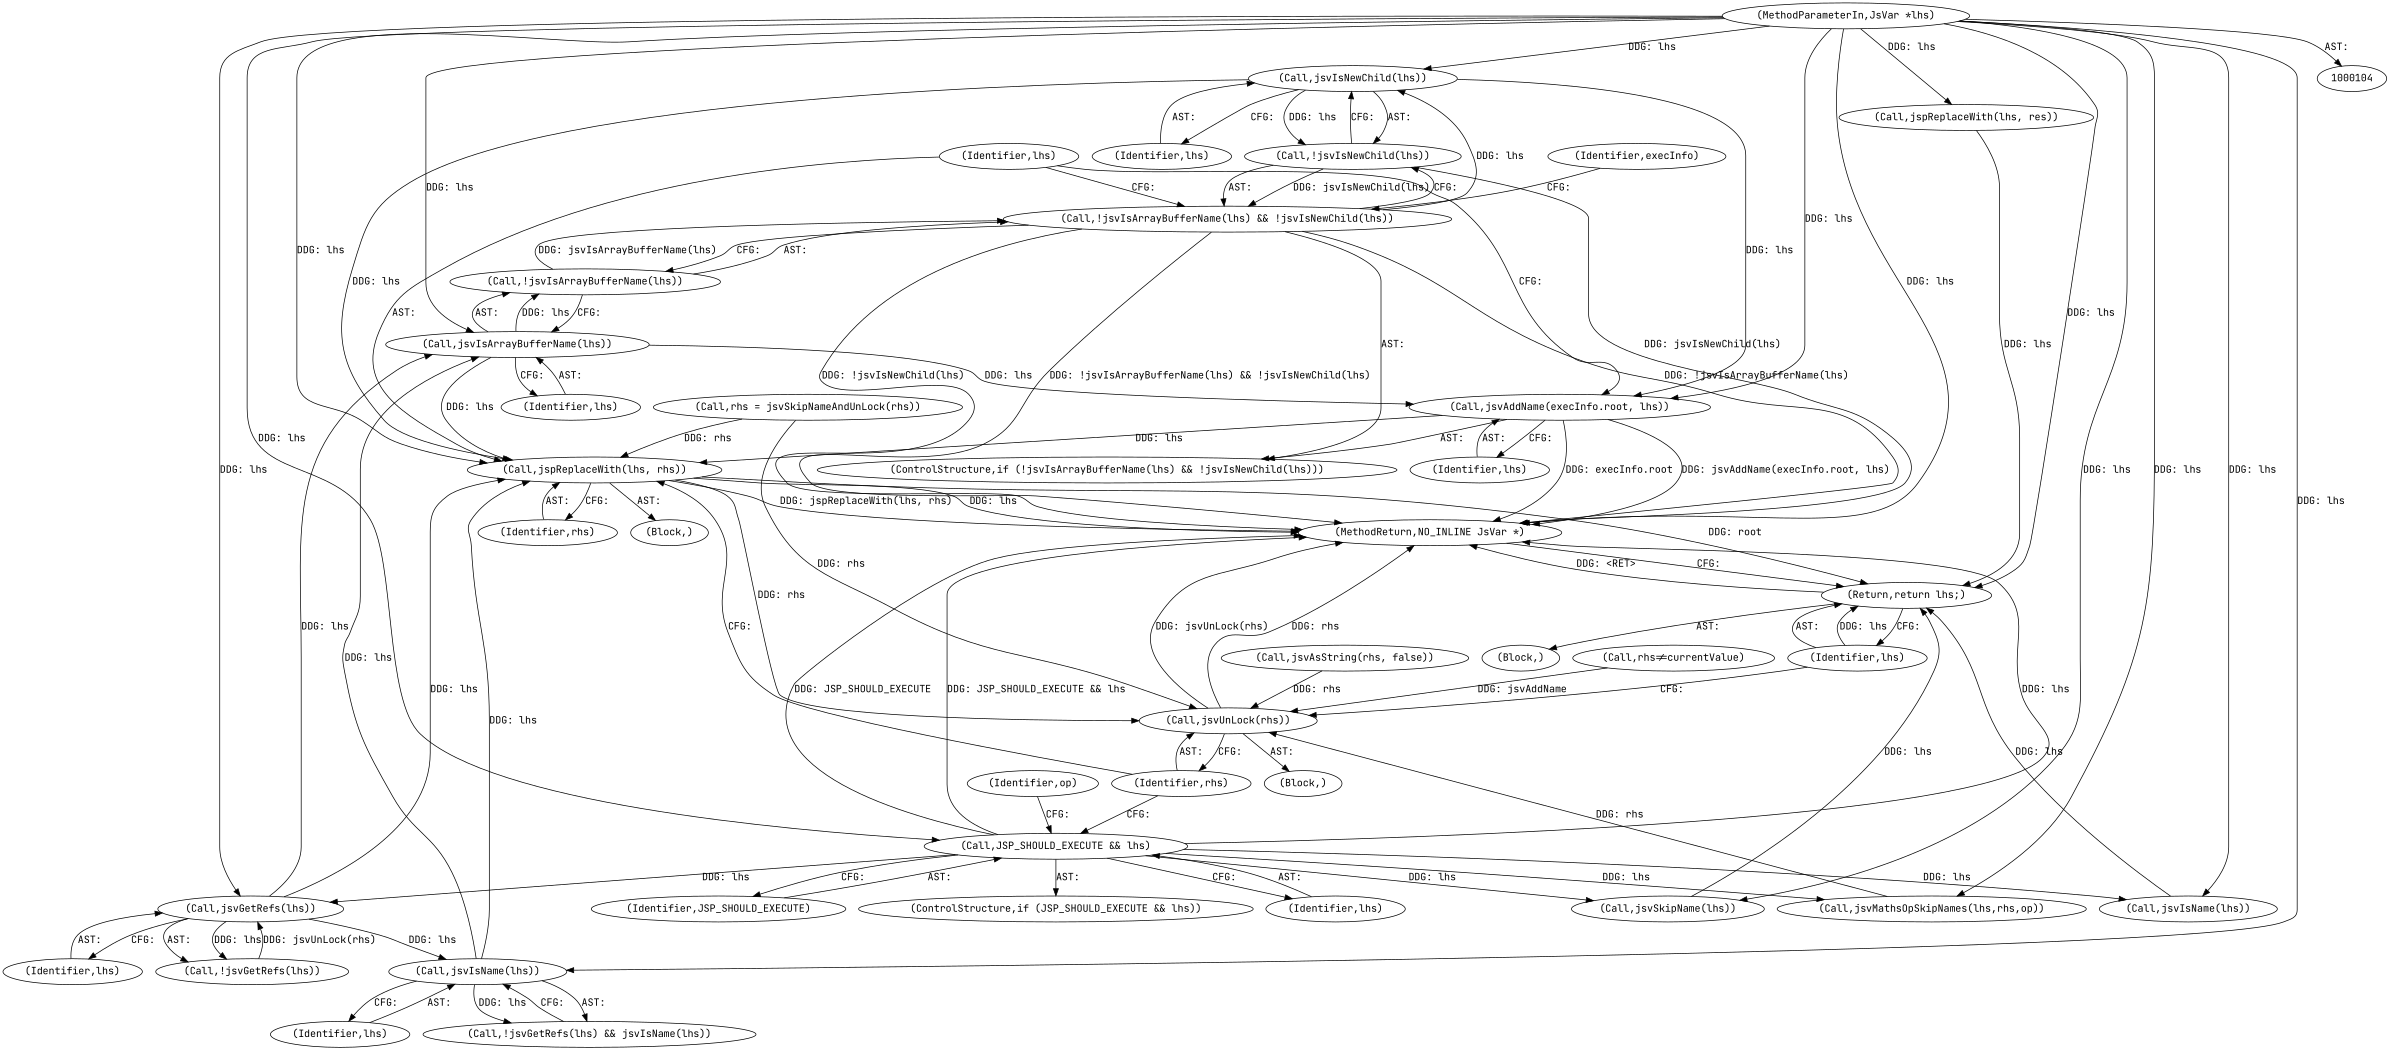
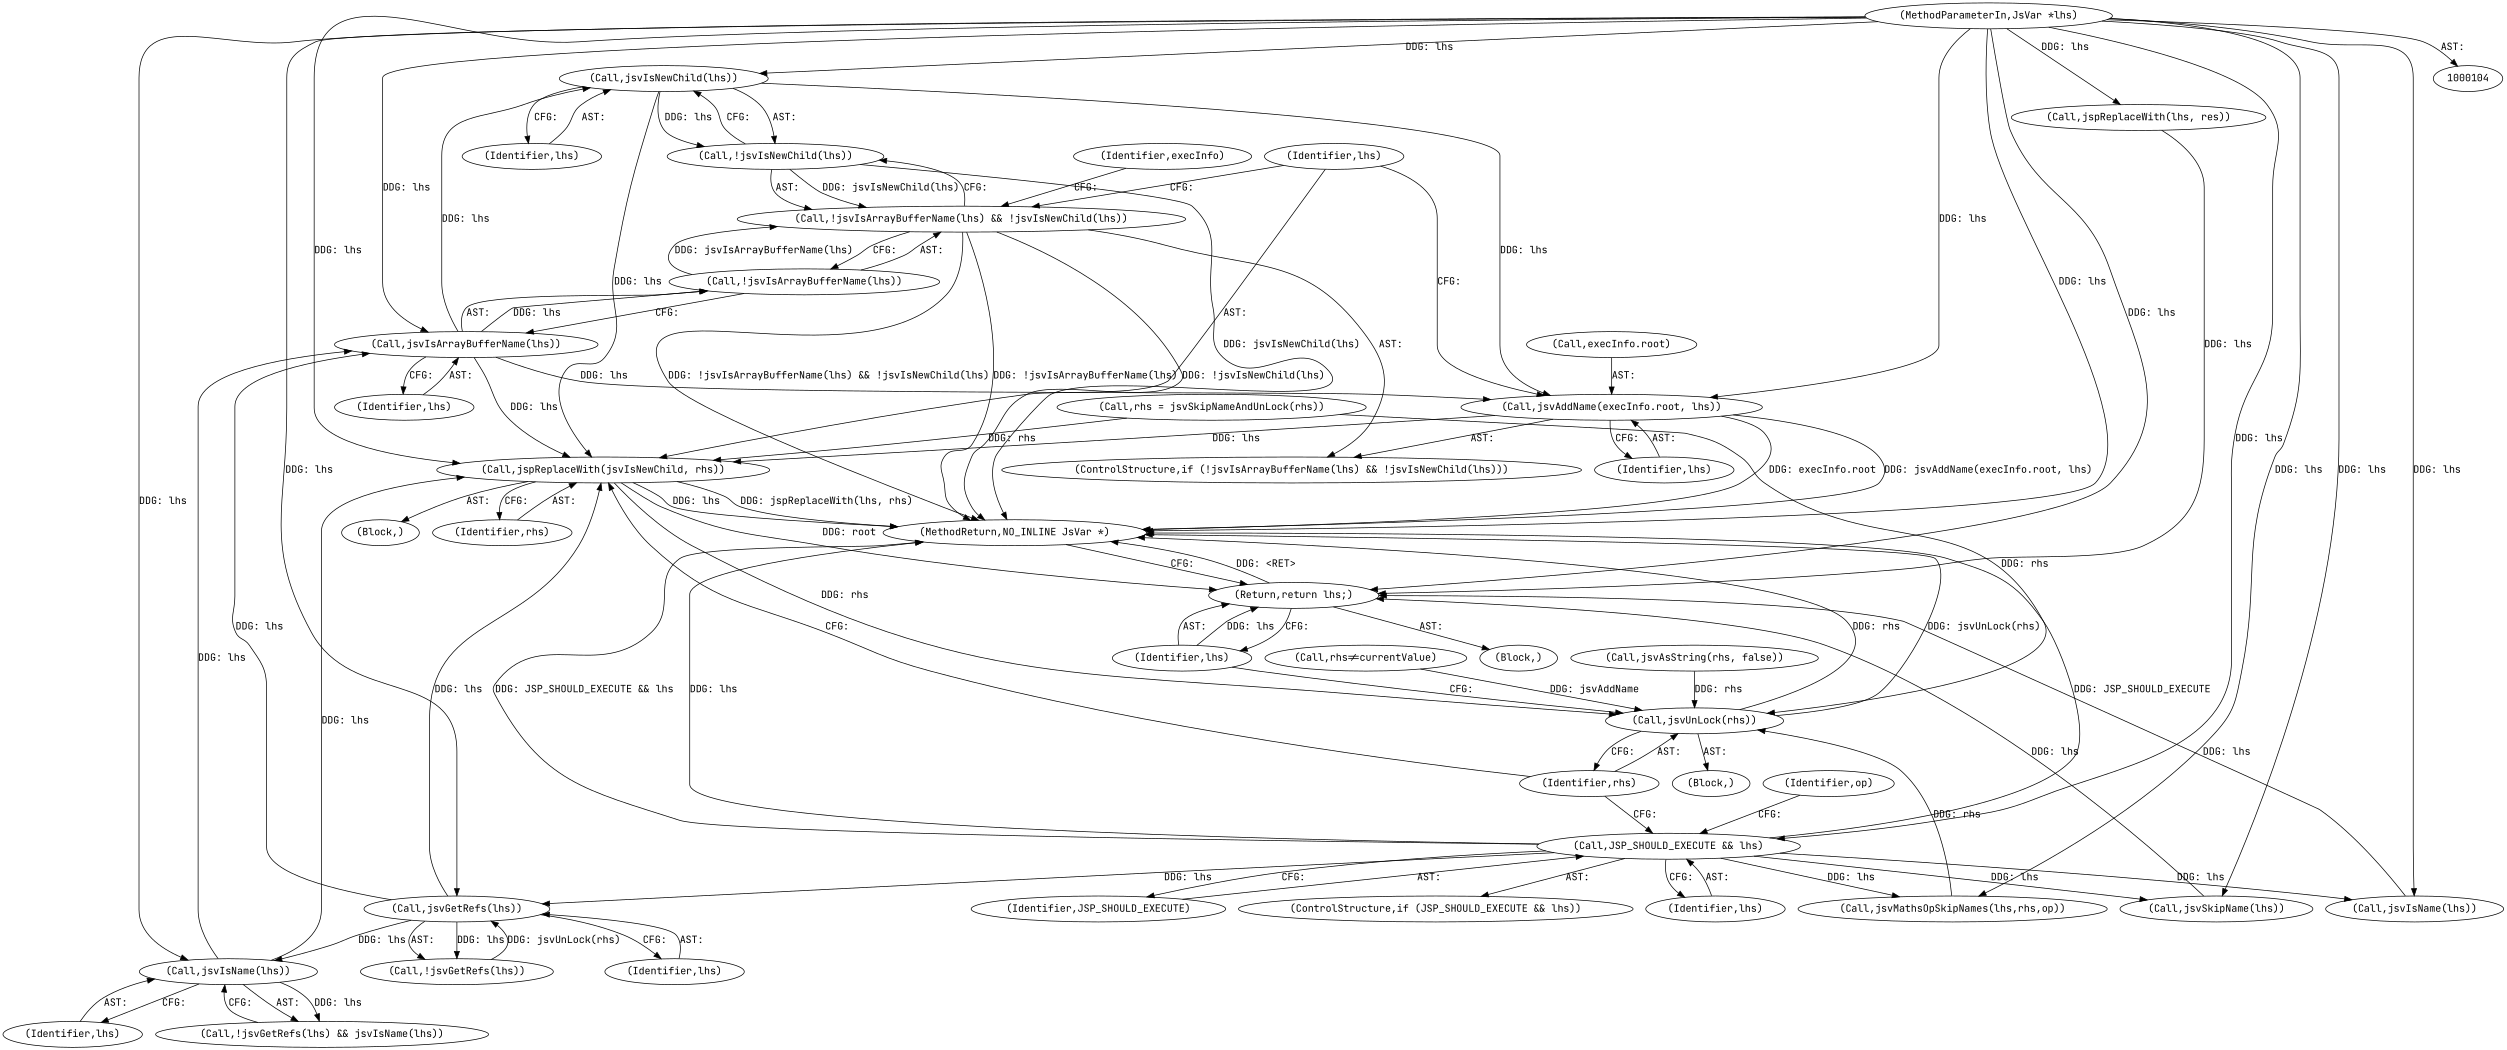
(1476, 170) -> (442, 162)
none -> (1612, 345)
(595, 470) -> (603, 470)
